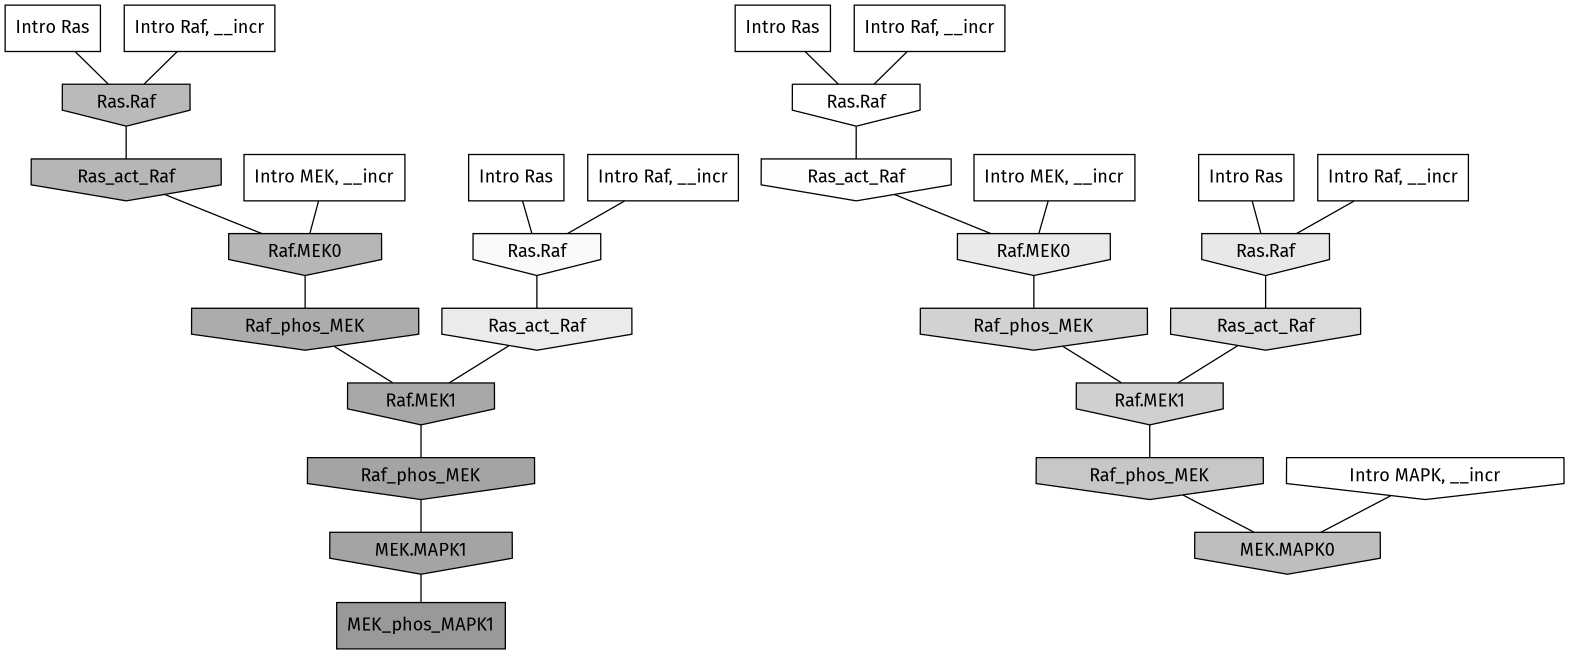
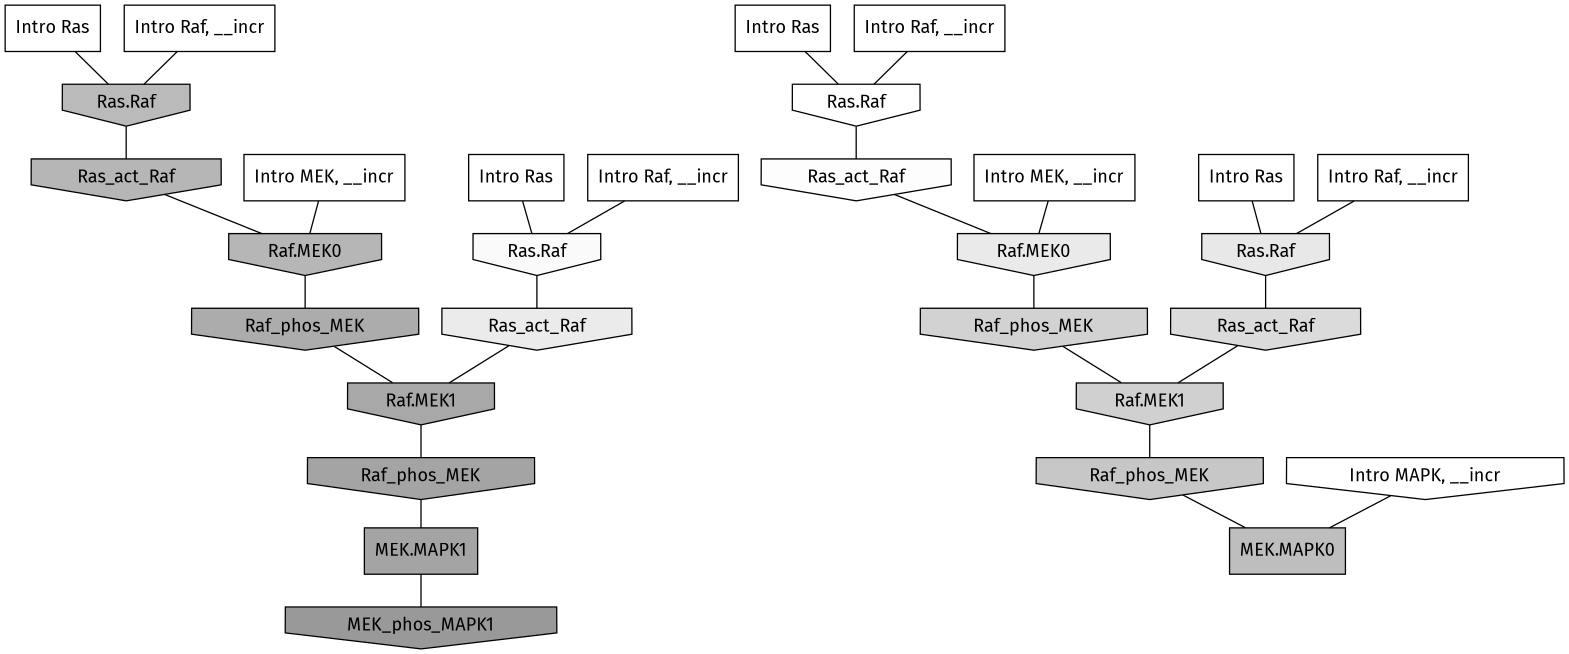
(421, 551) -> (421, 551)
(1288, 551) -> (1288, 551)
(421, 626) -> (421, 626)
